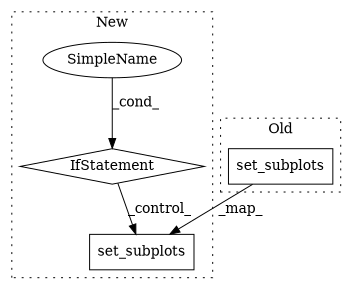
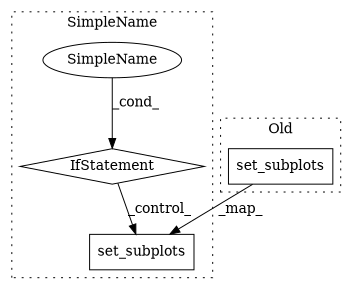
(112, 23) -> (112, 23)
